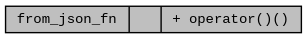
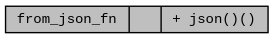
(231, 19) -> (215, 19)
